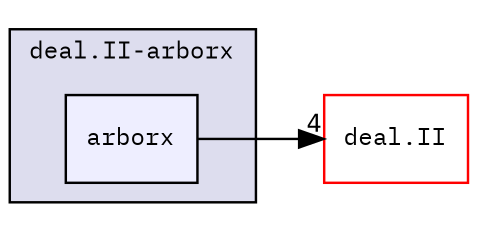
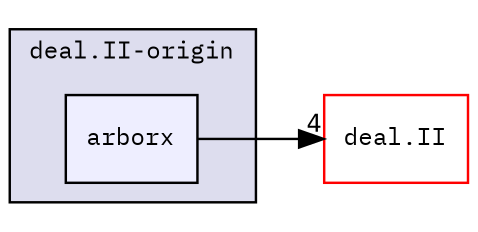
(133, 52) -> (133, 52)
